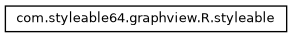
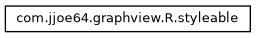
(146, 19) -> (128, 19)
